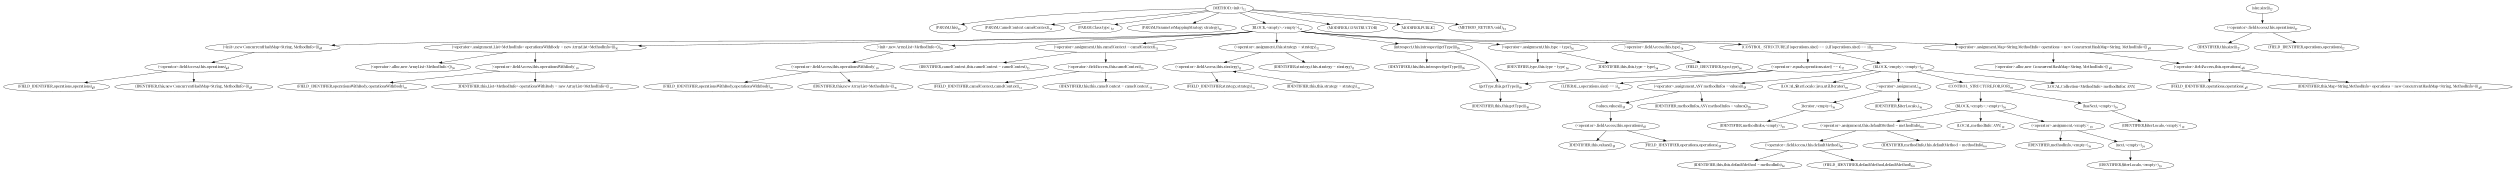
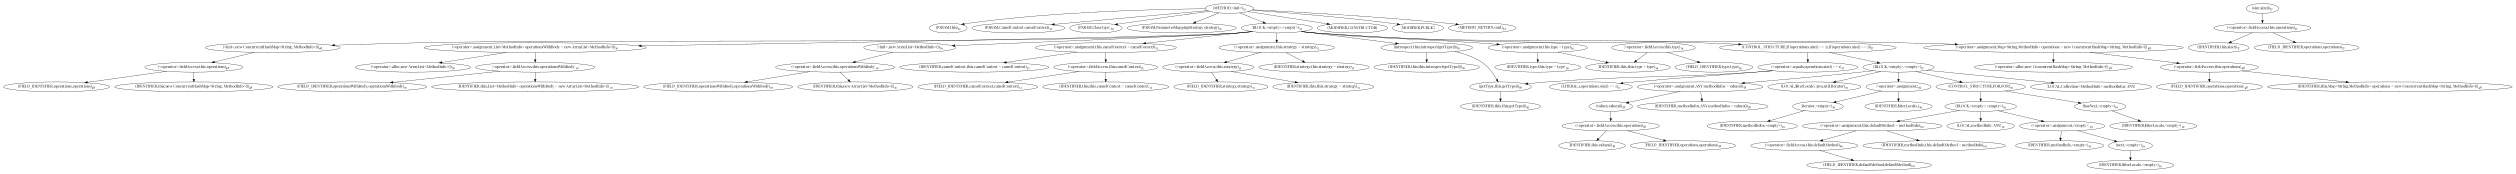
none -> (1642, 57)
(1268, 77) -> (1263, 77)
(1740, 165) -> none
